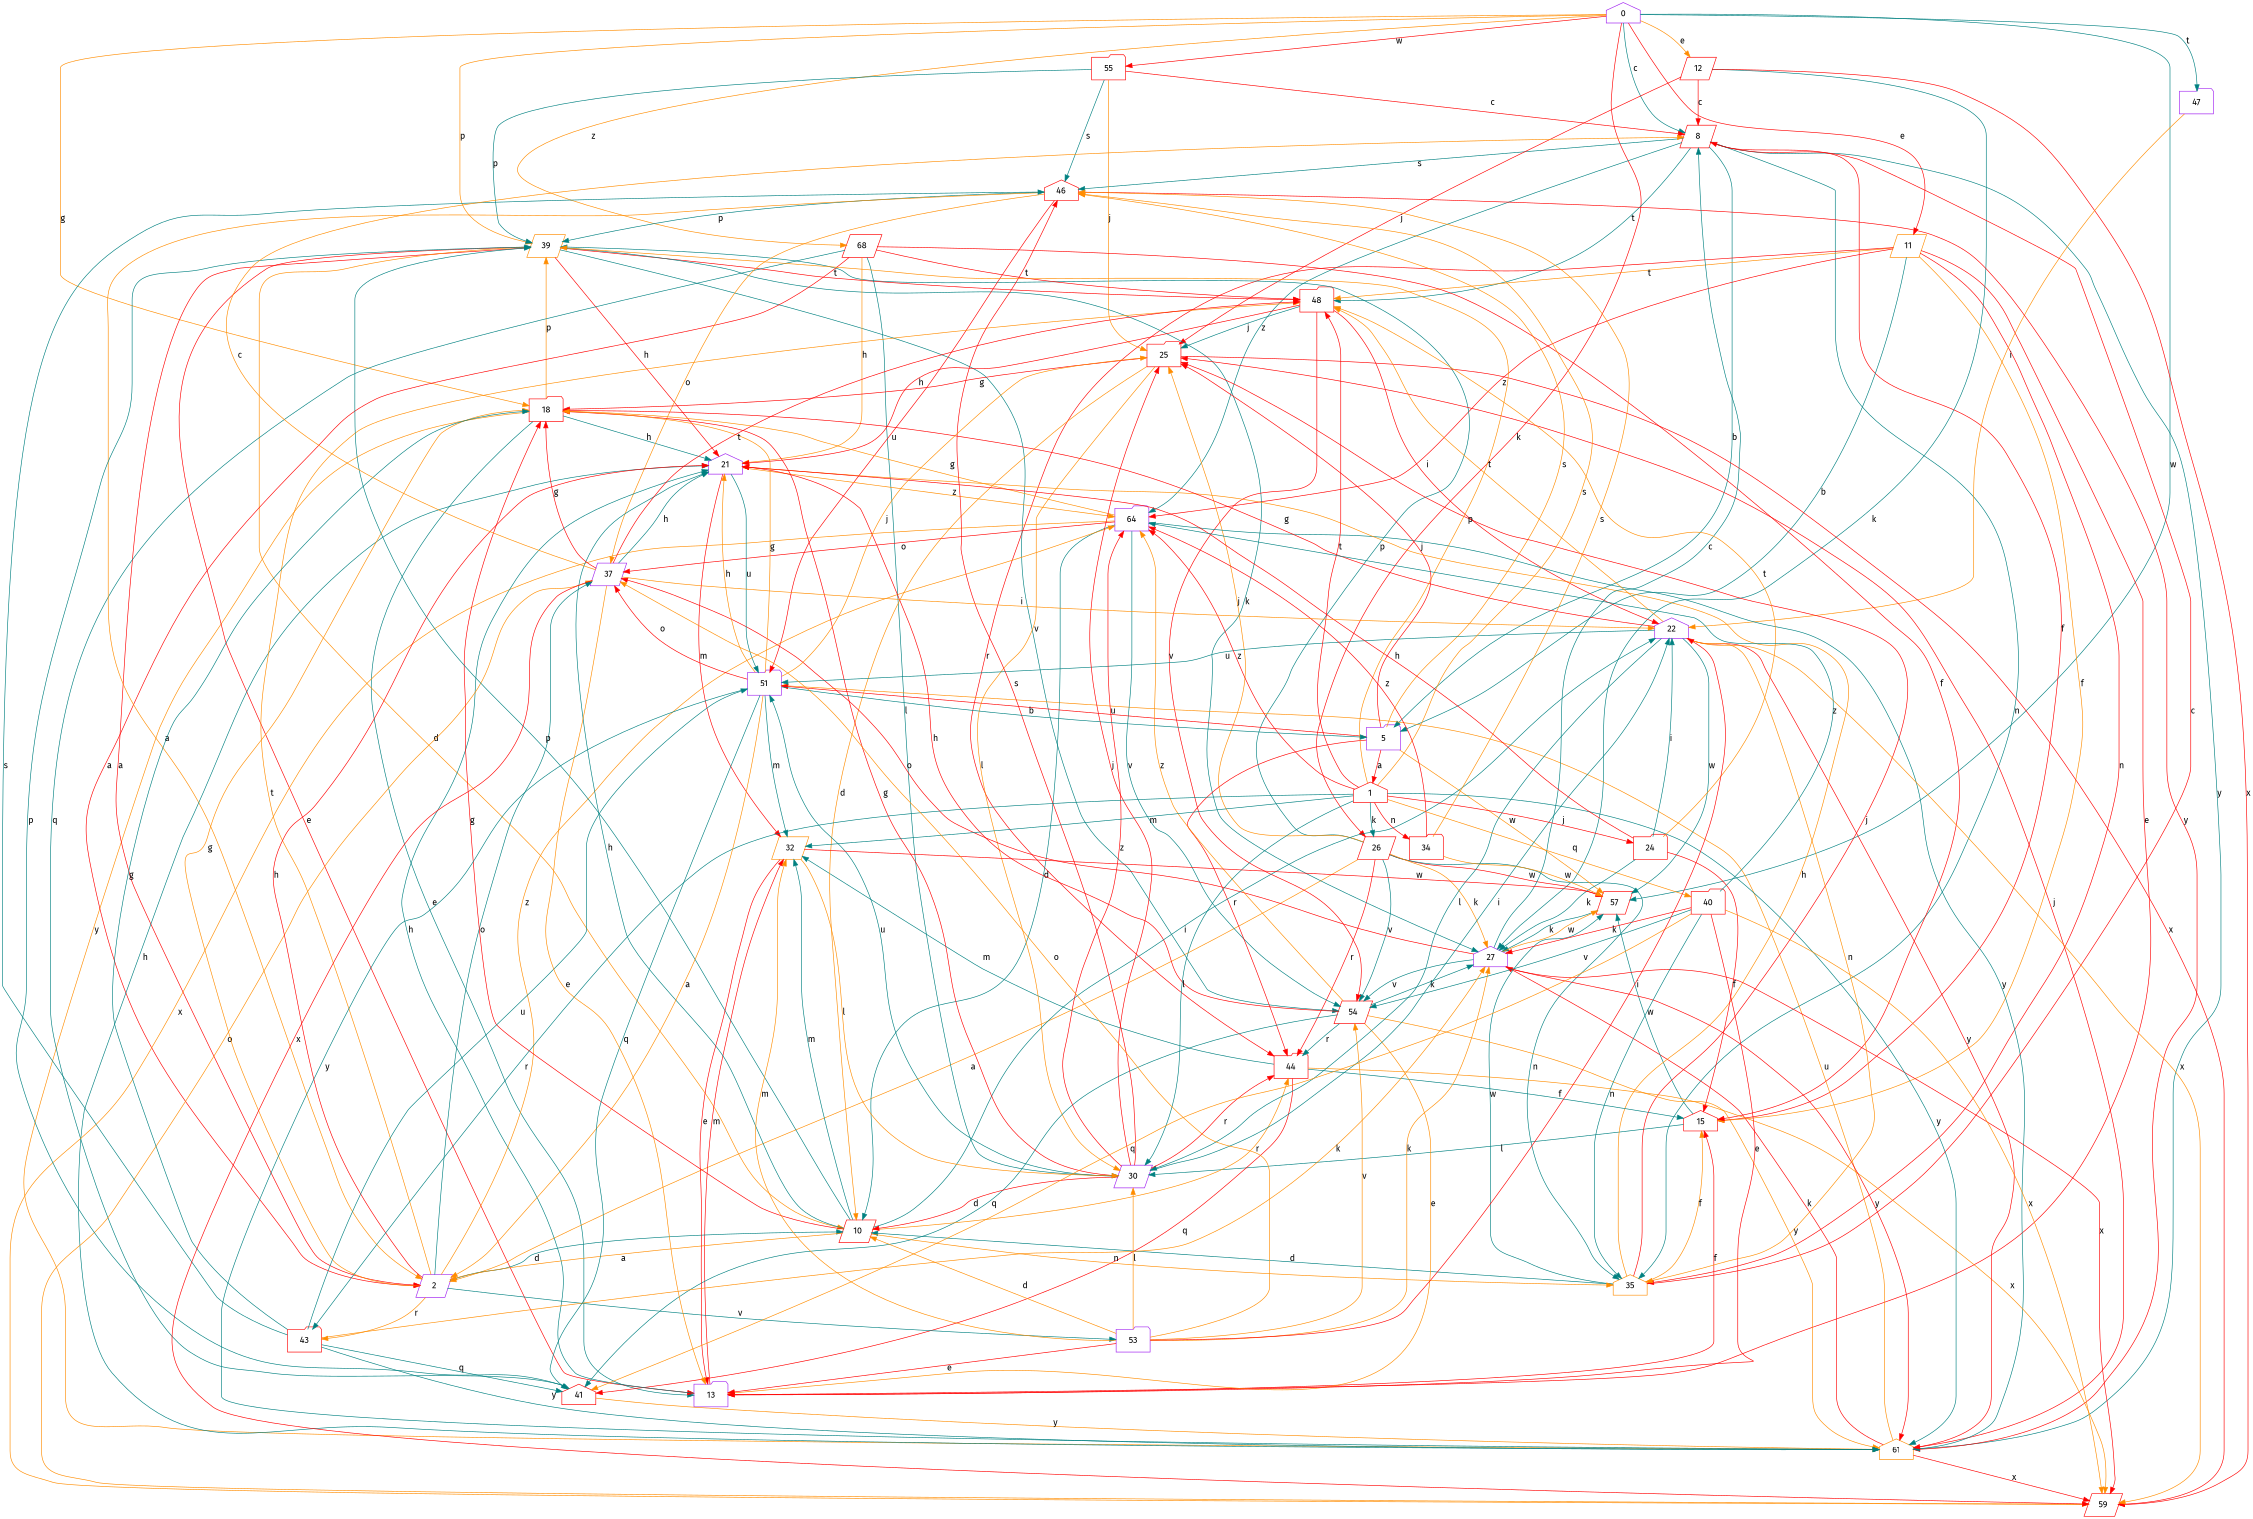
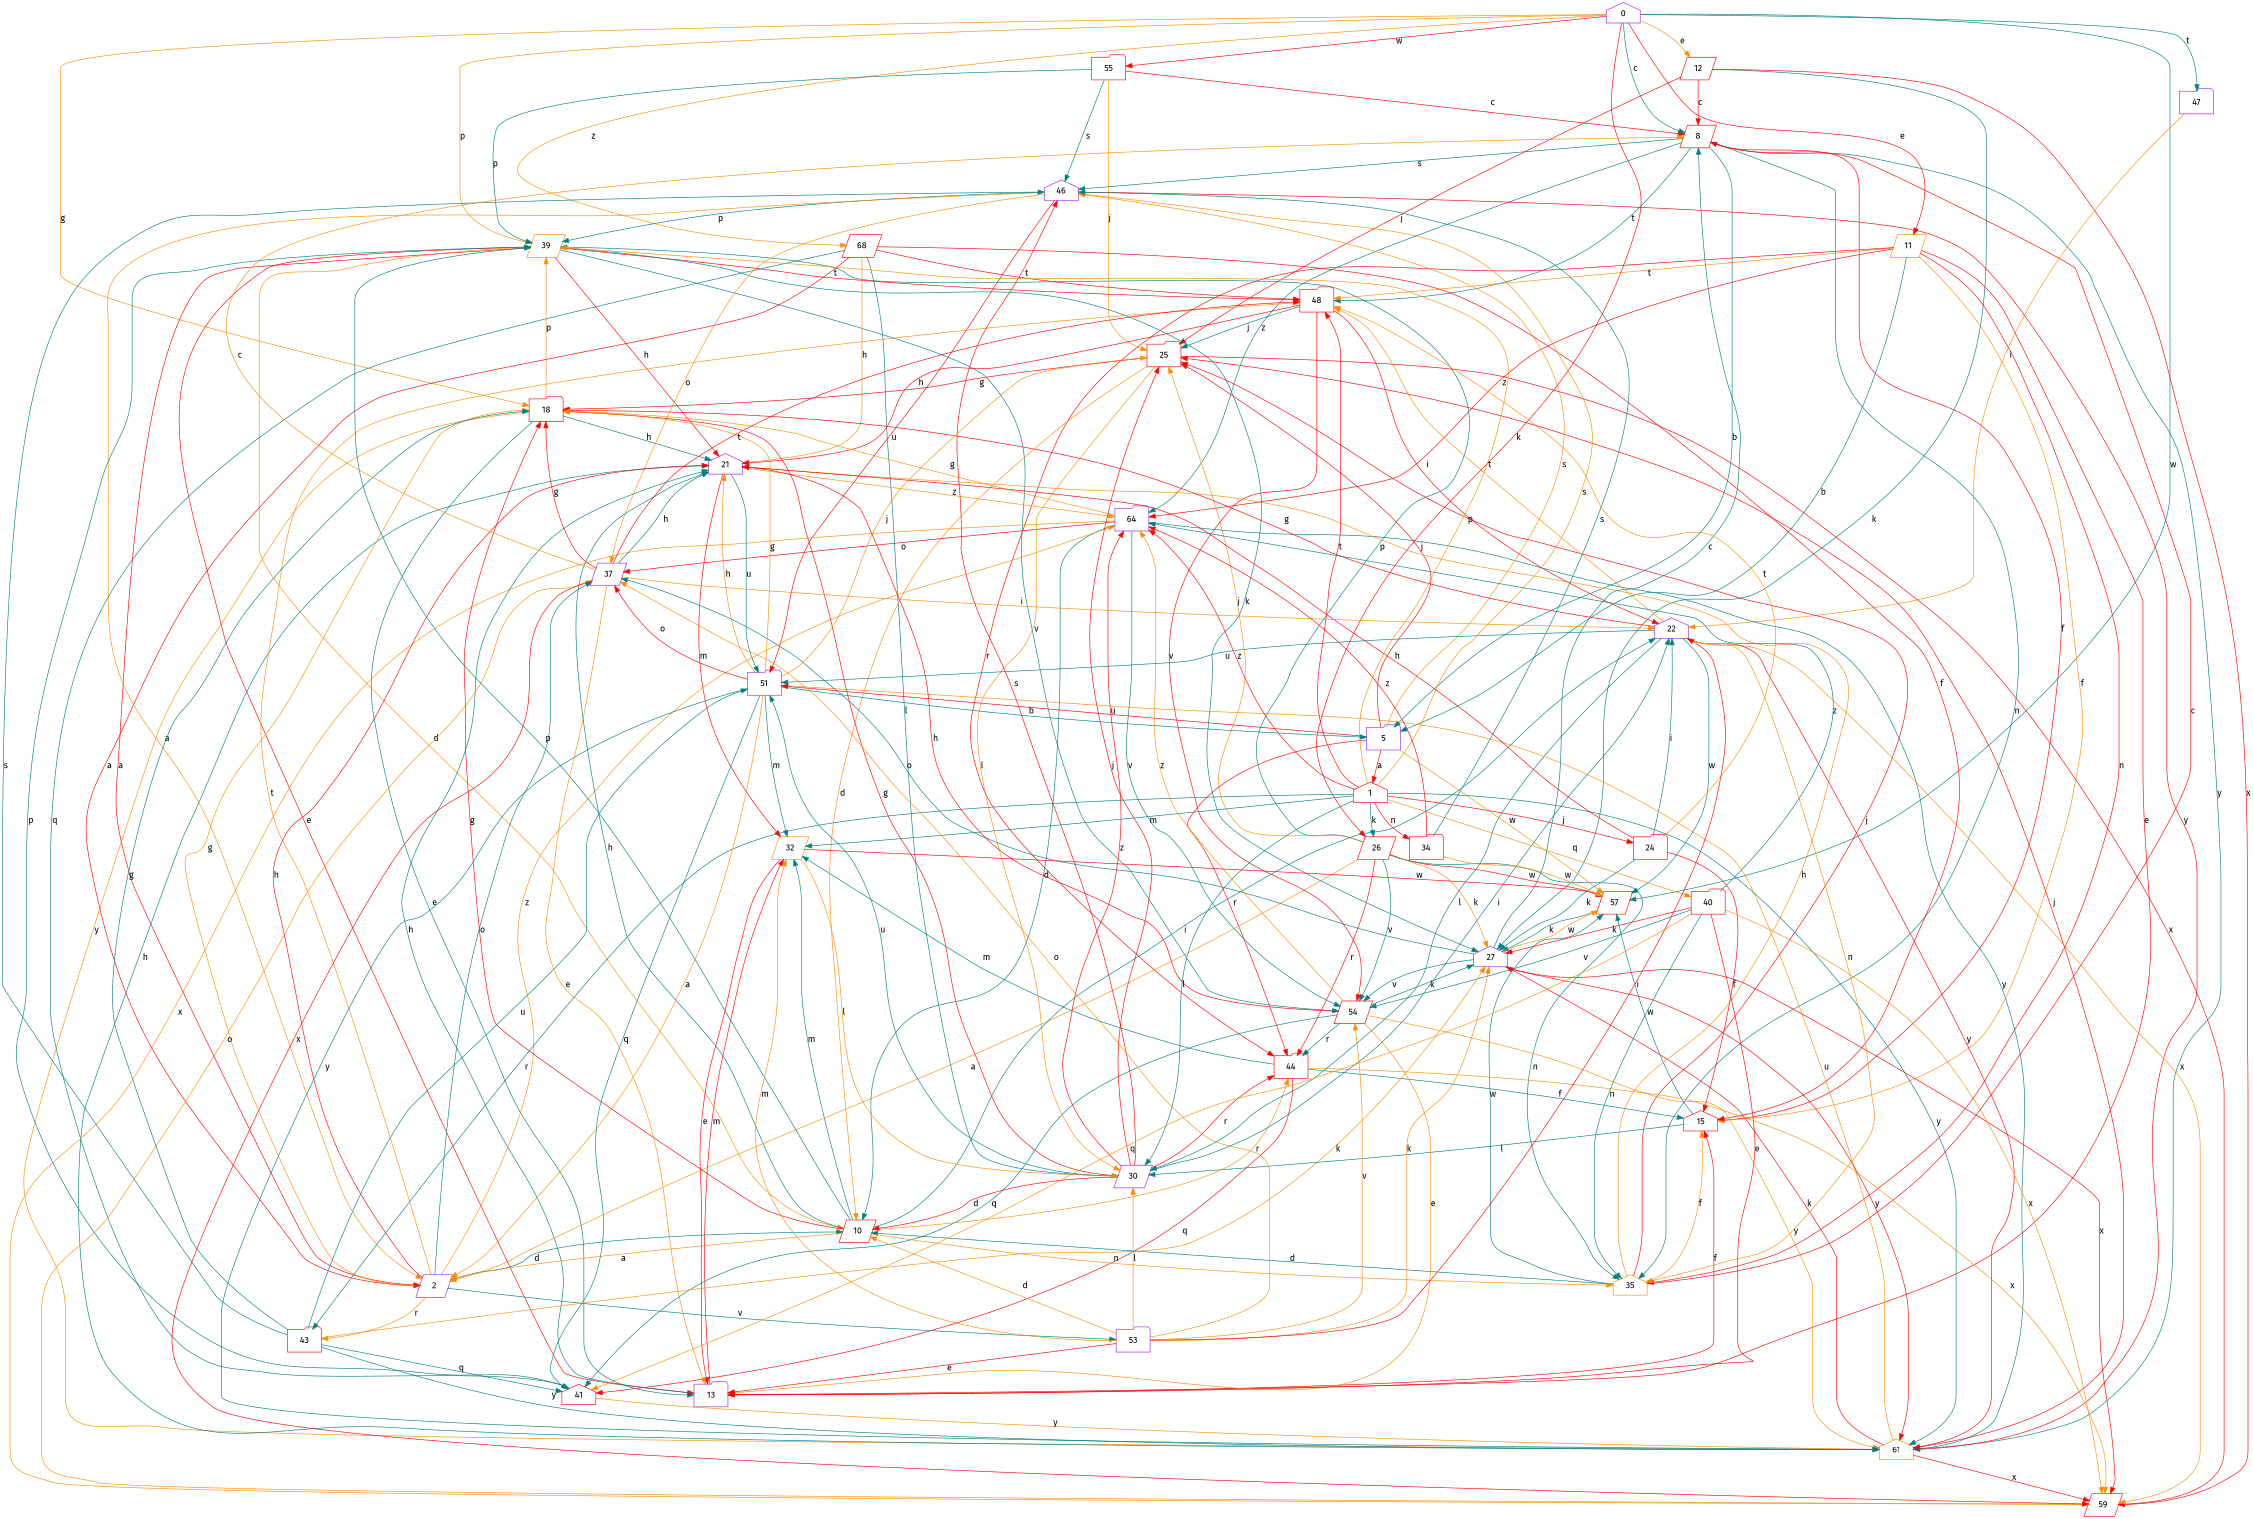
(1061, 191) -> (1061, 191)
(1622, 349) -> (1622, 349)
(1010, 847) -> (1010, 847)
